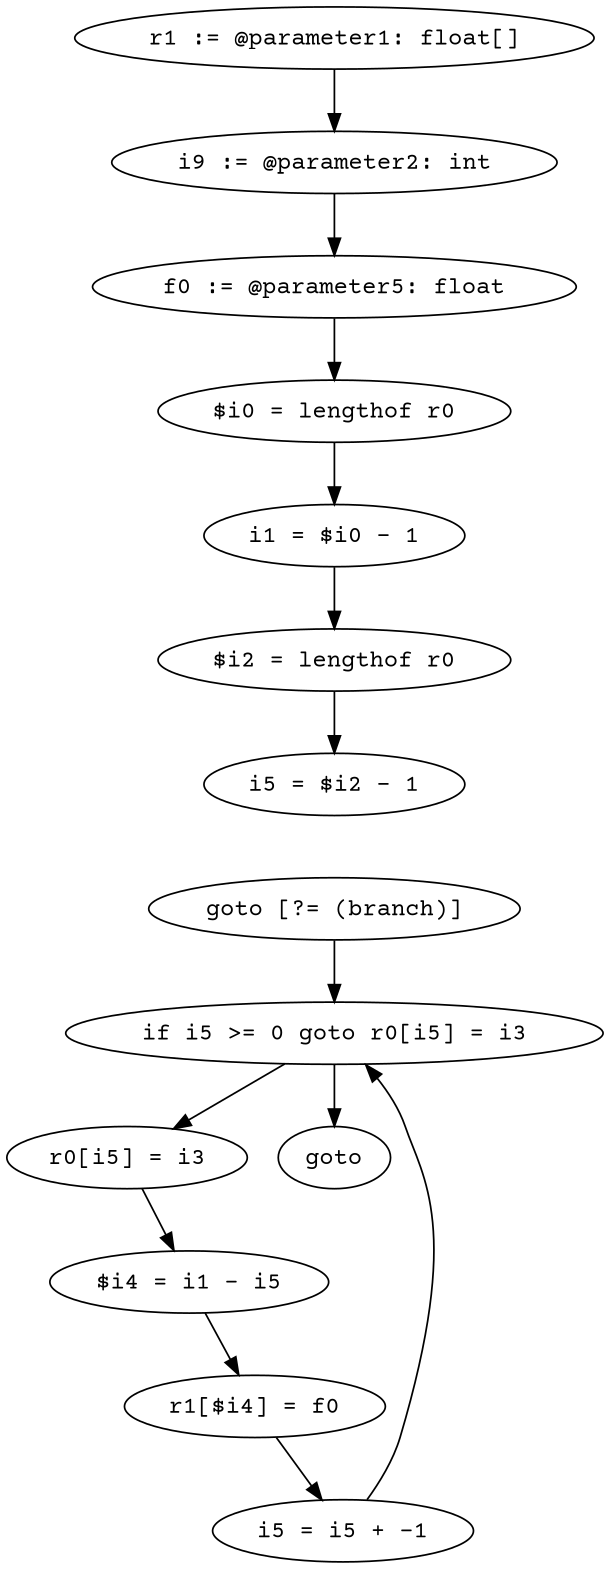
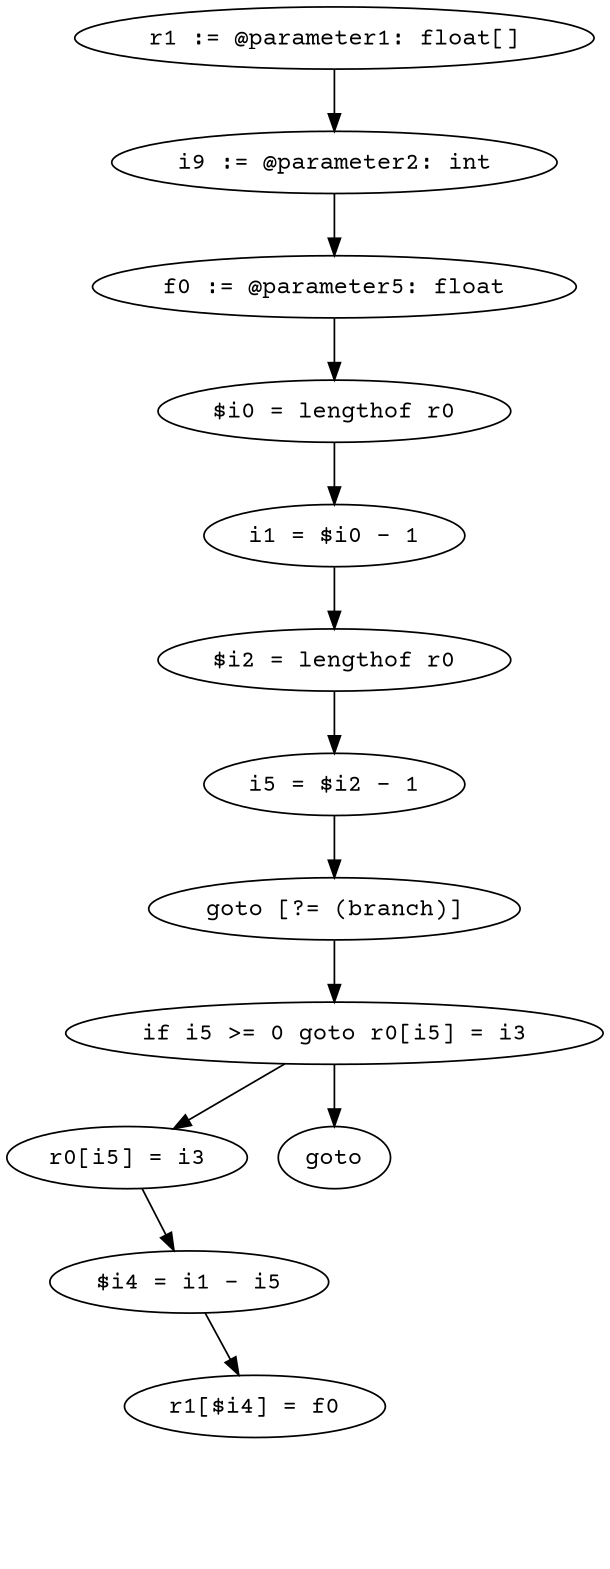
none -> (334, 838)
(343, 1531) -> none
